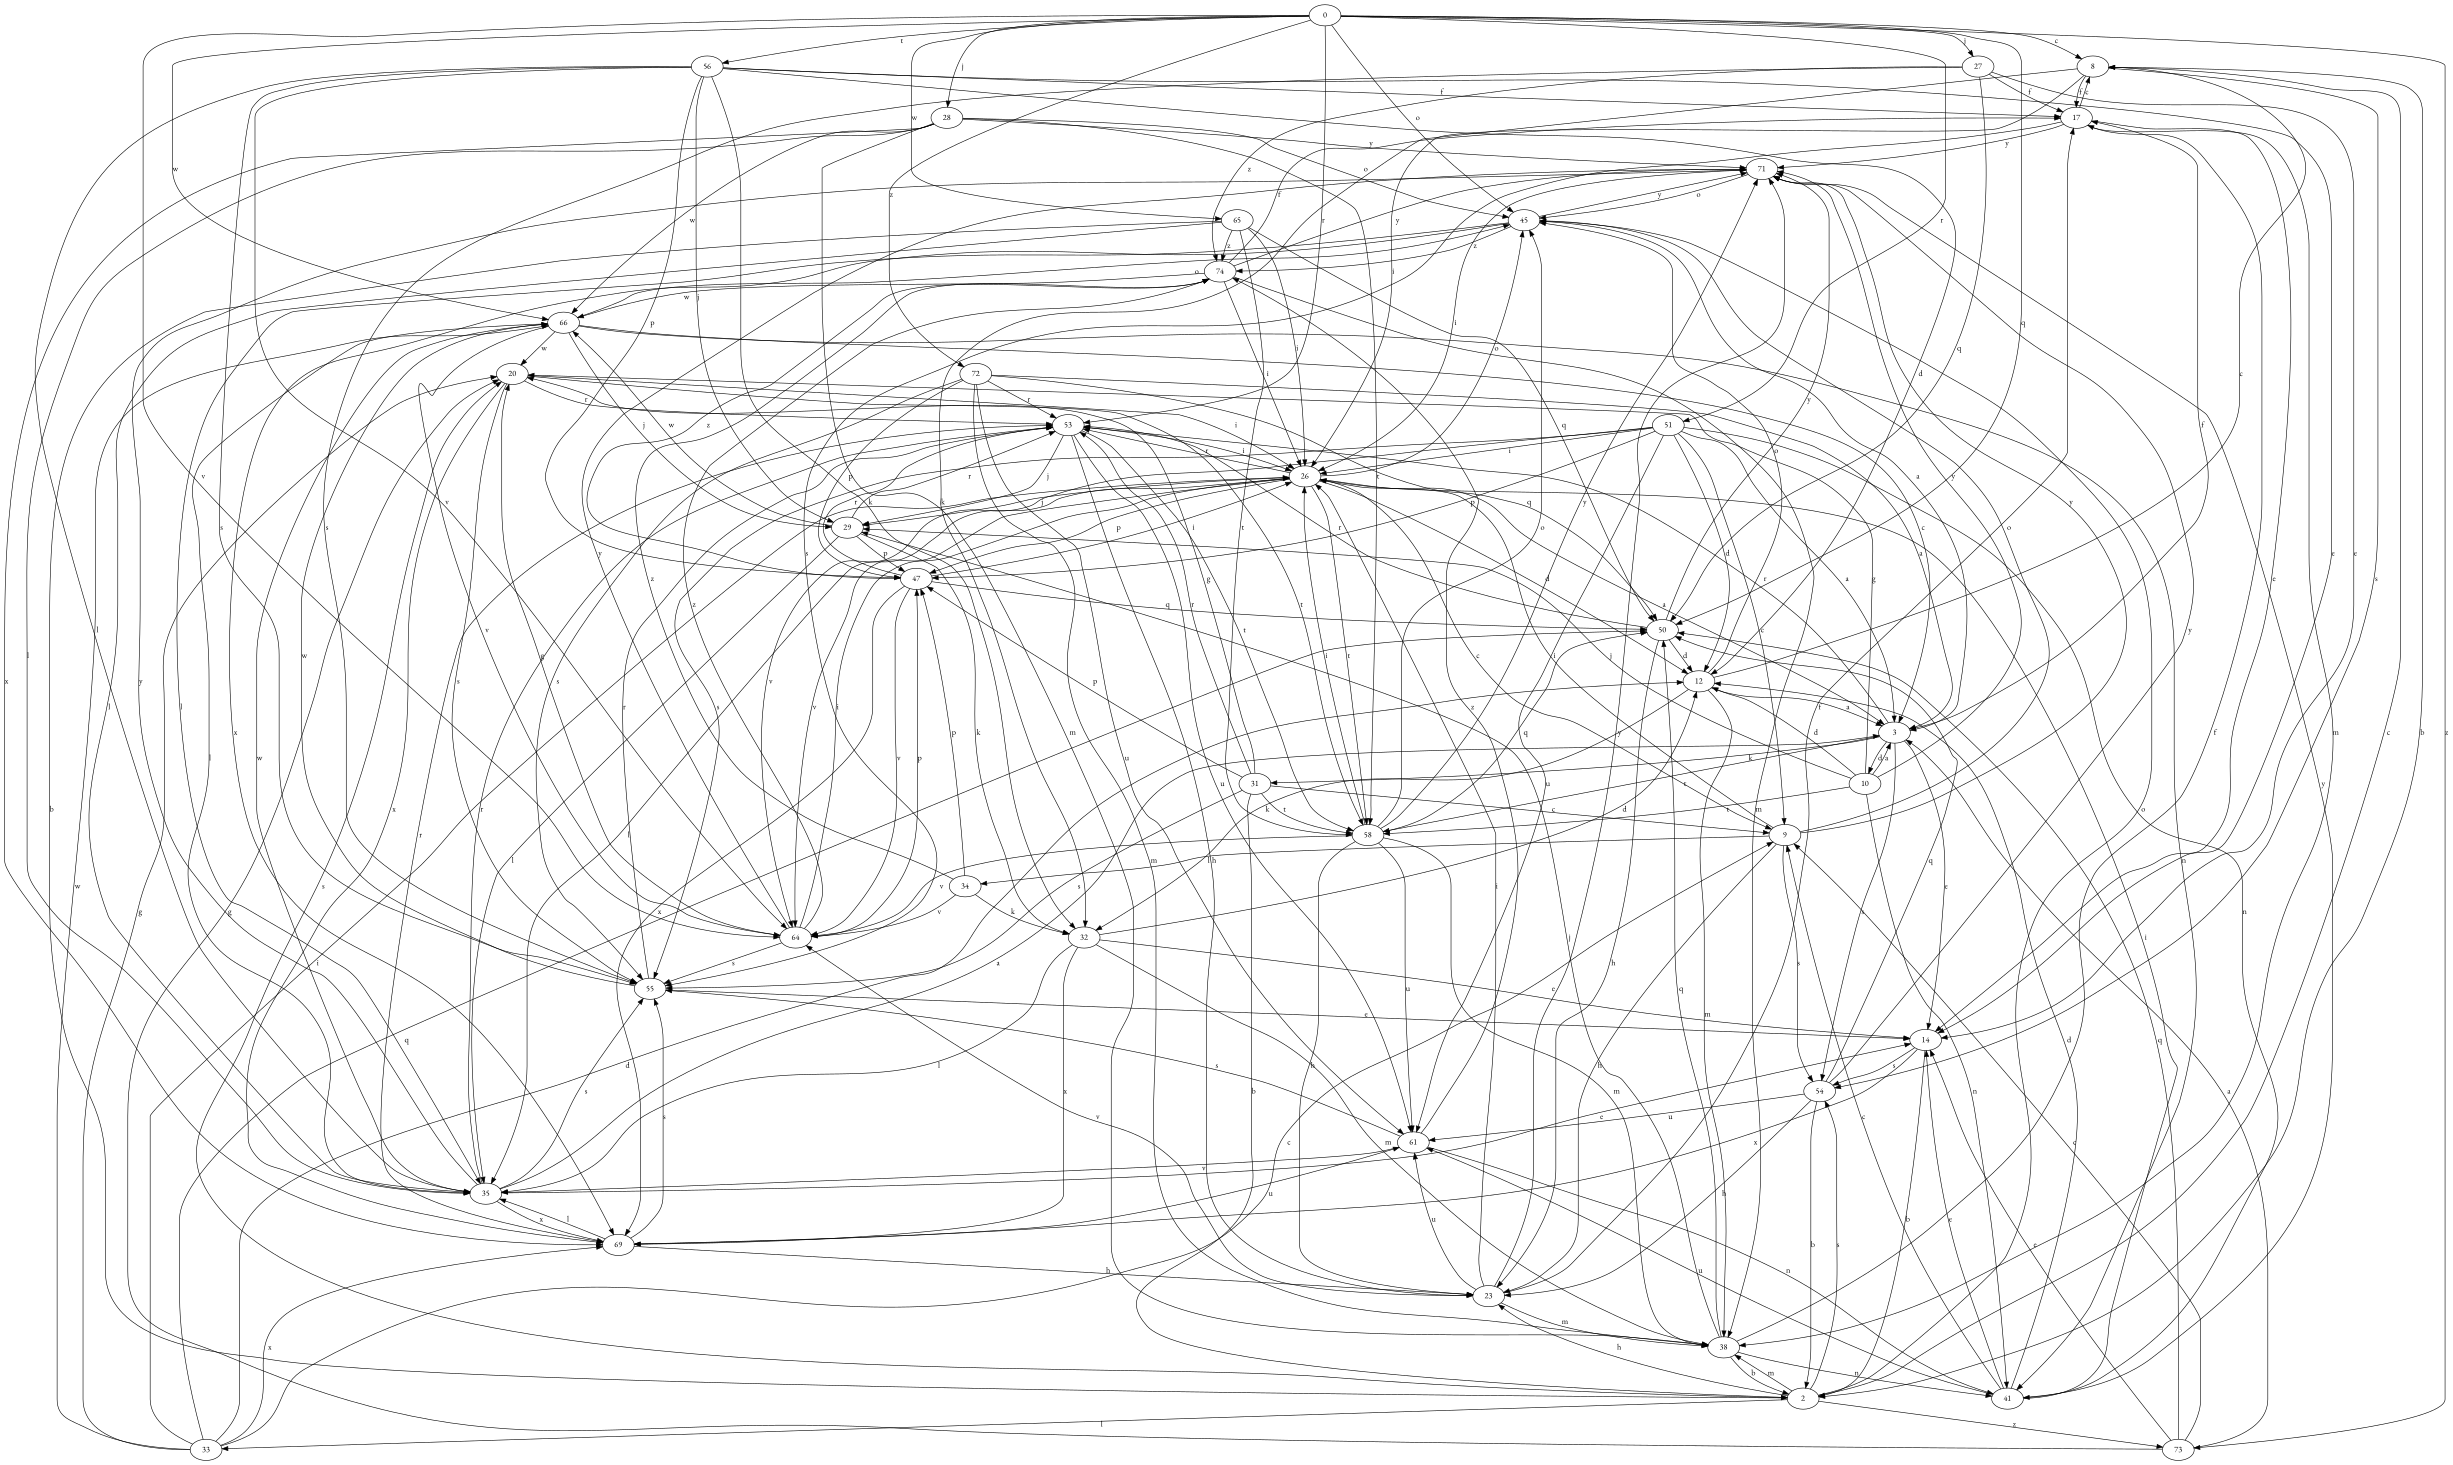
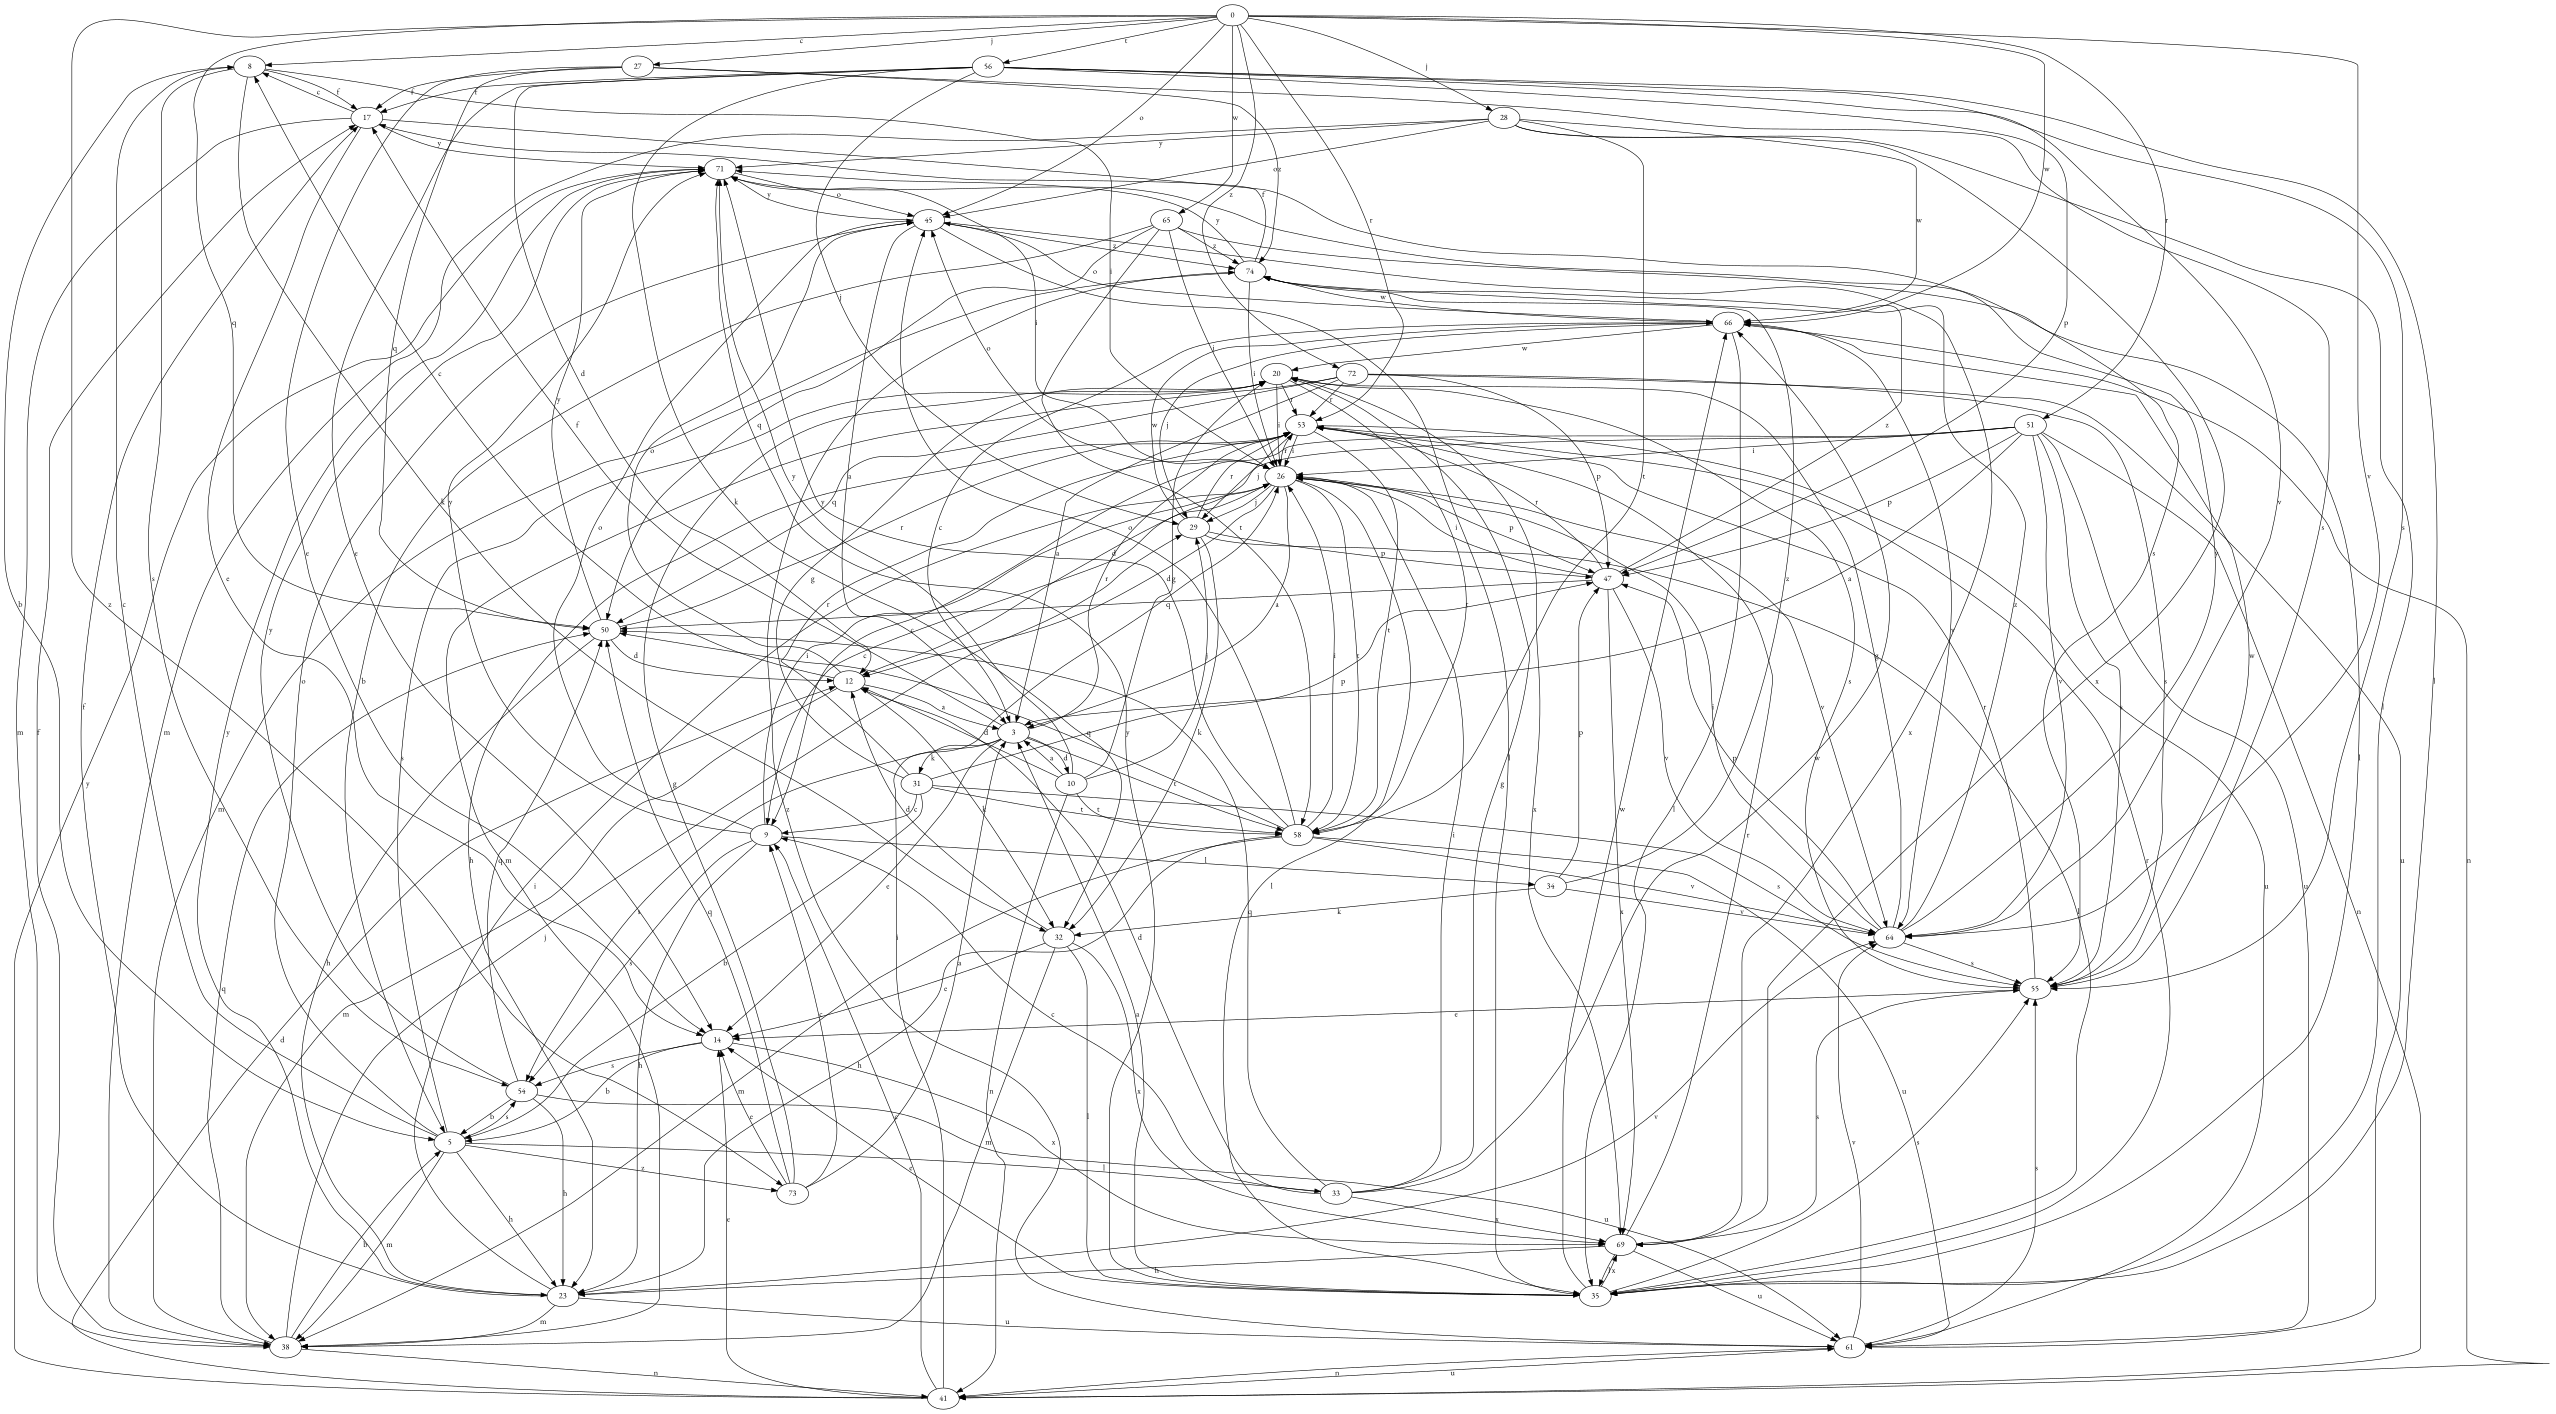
(954, 1176) -> (1848, 1135)
(1803, 1399) -> (450, 1142)
